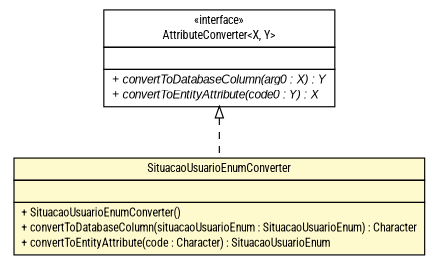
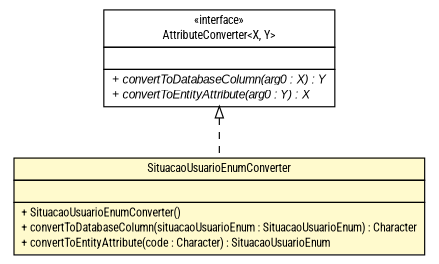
(216, 95) -> (211, 95)
